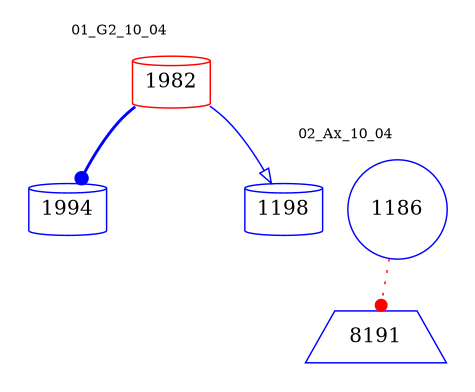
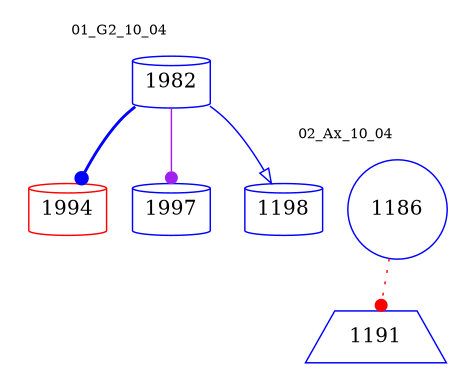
(171, 82) -> (171, 82)
(68, 209) -> (68, 209)
none -> (171, 209)
(376, 337) -> (376, 337)
